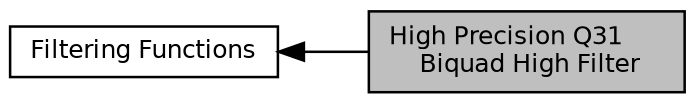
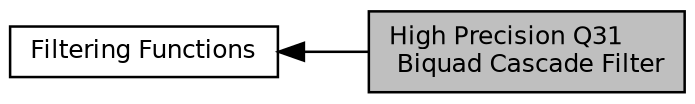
(527, 52) -> (527, 52)
